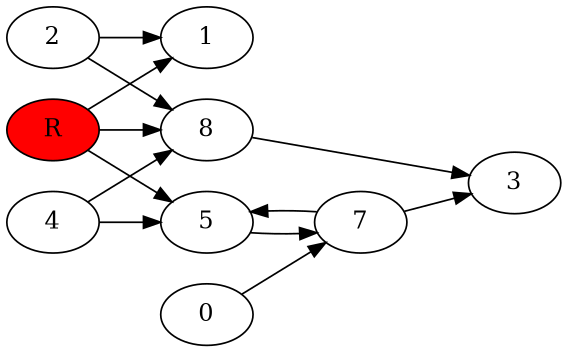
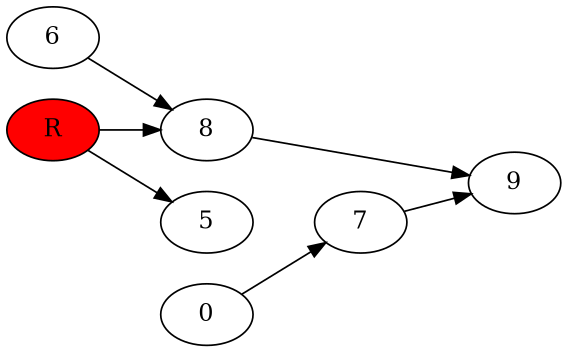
(53, 38) -> (53, 38)
(207, 38) -> none
(515, 183) -> (515, 183)
(292, 211) -> none
(53, 222) -> none
(275, 234) -> none
